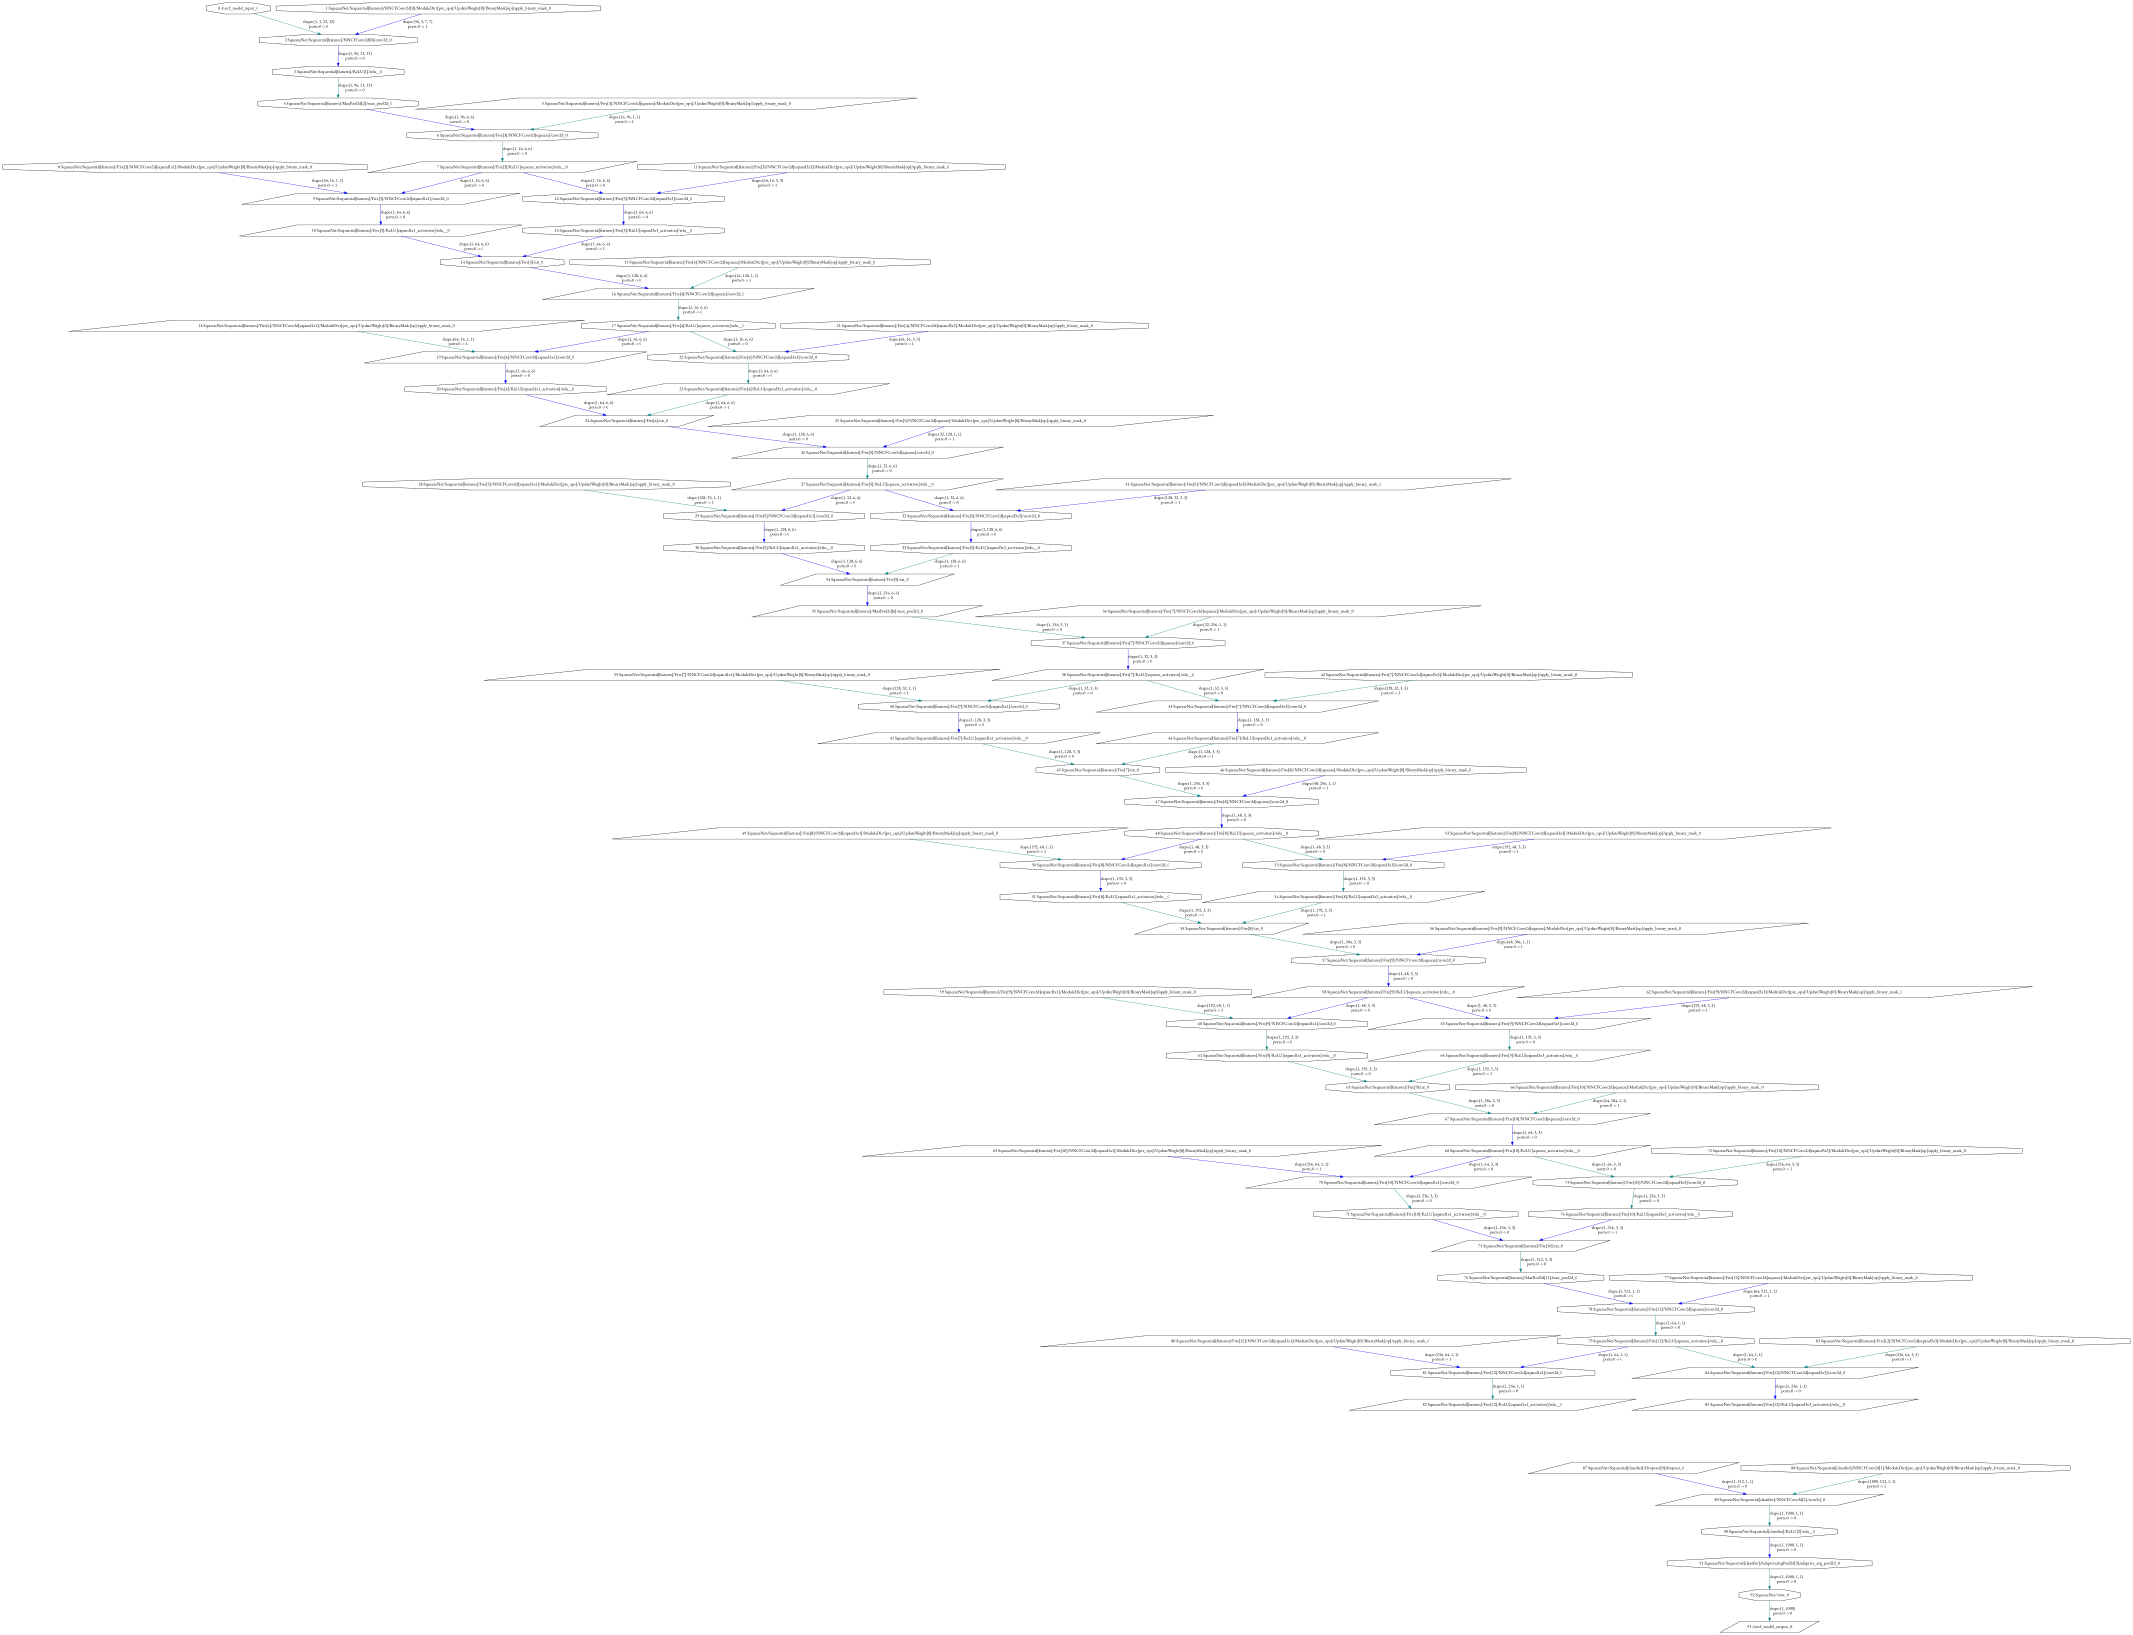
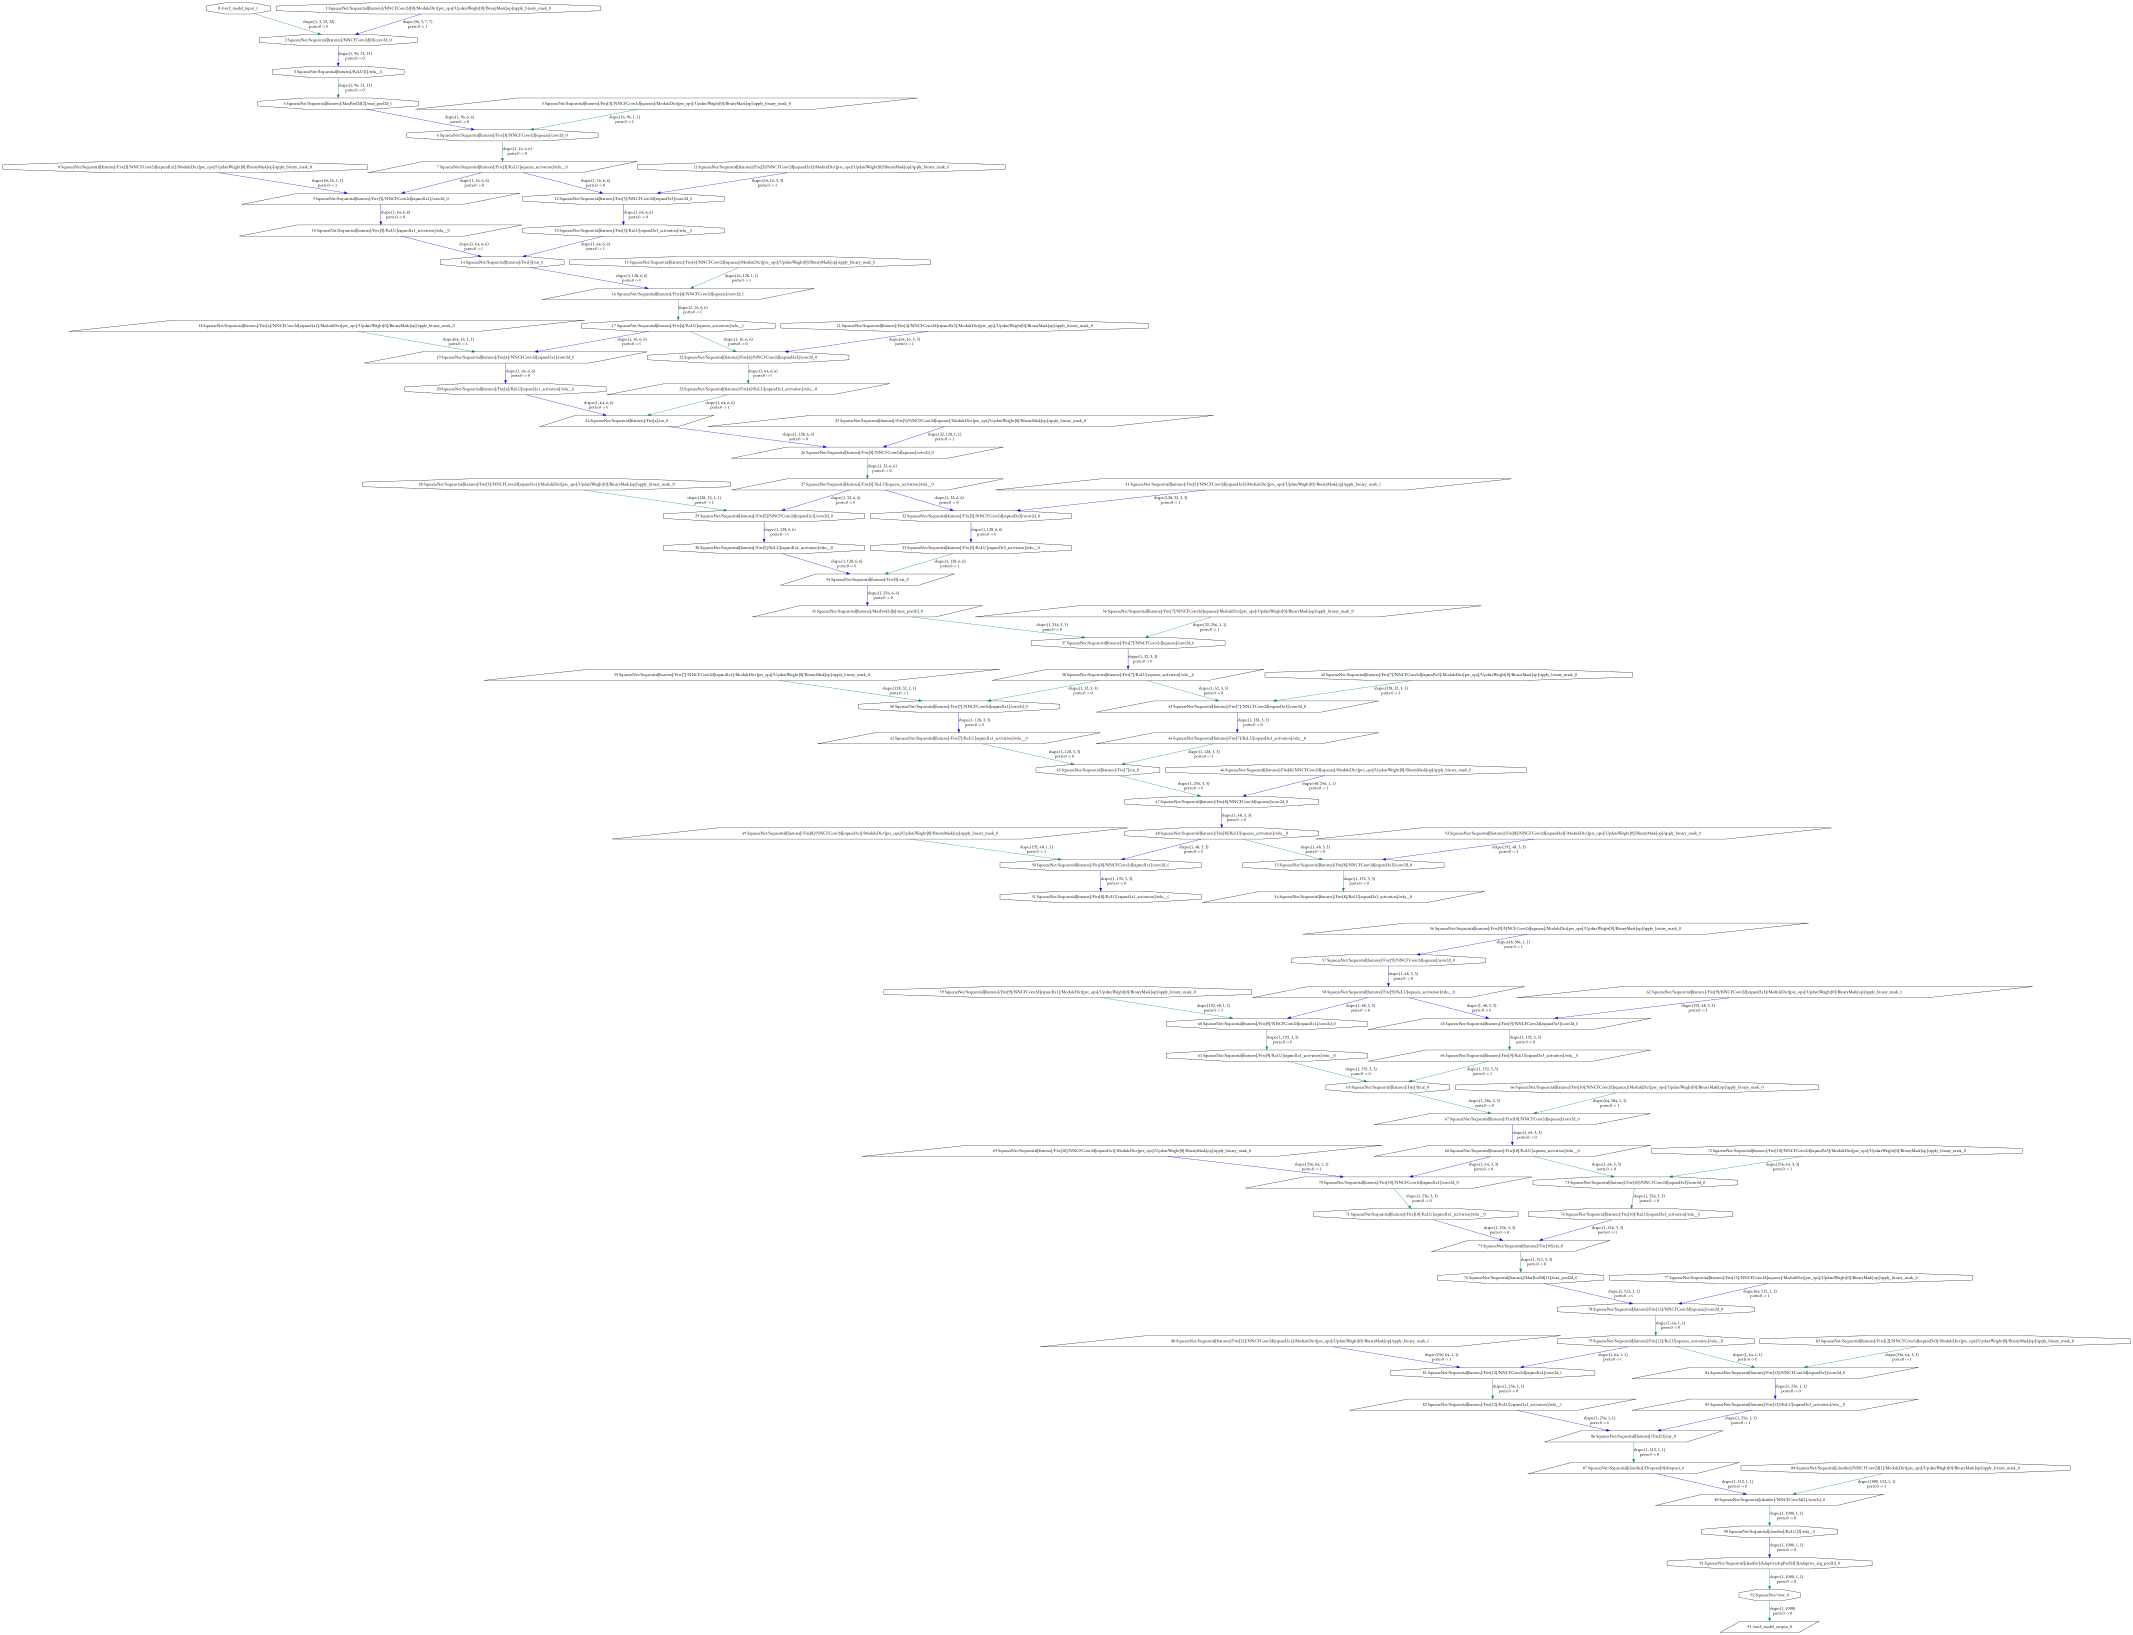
(1222, 929) -> none
none -> (1634, 1436)
